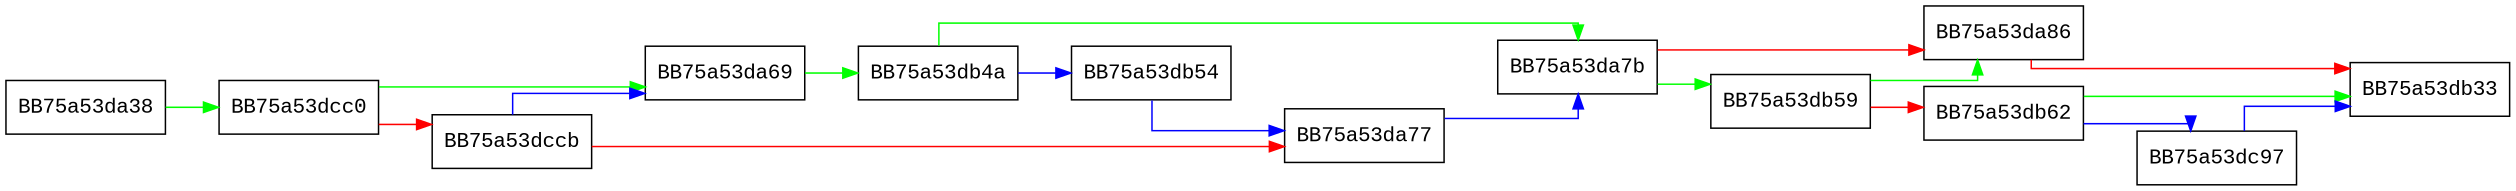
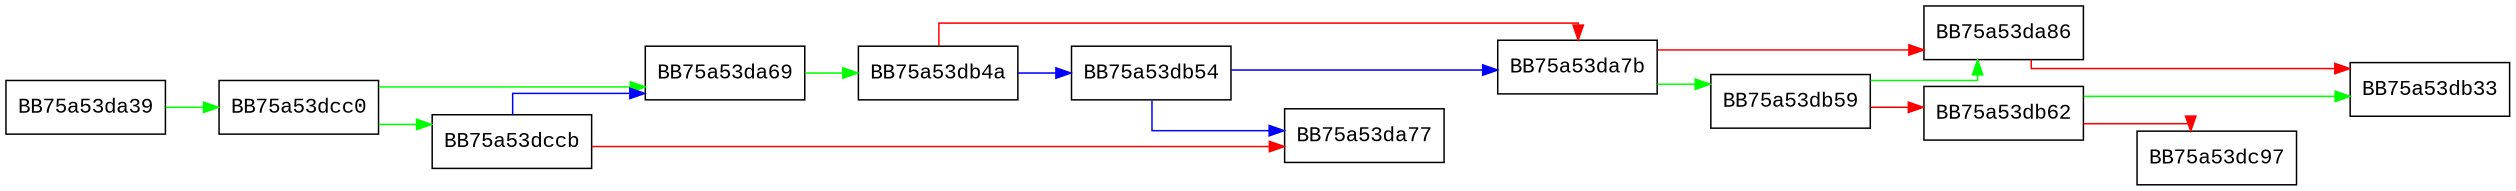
(1248, 23) -> (1248, 23)
(2278, 106) -> none
(86, 107) -> (86, 107)
(1516, 118) -> (1357, 70)
(398, 124) -> (398, 124)
(2137, 124) -> (2137, 124)
